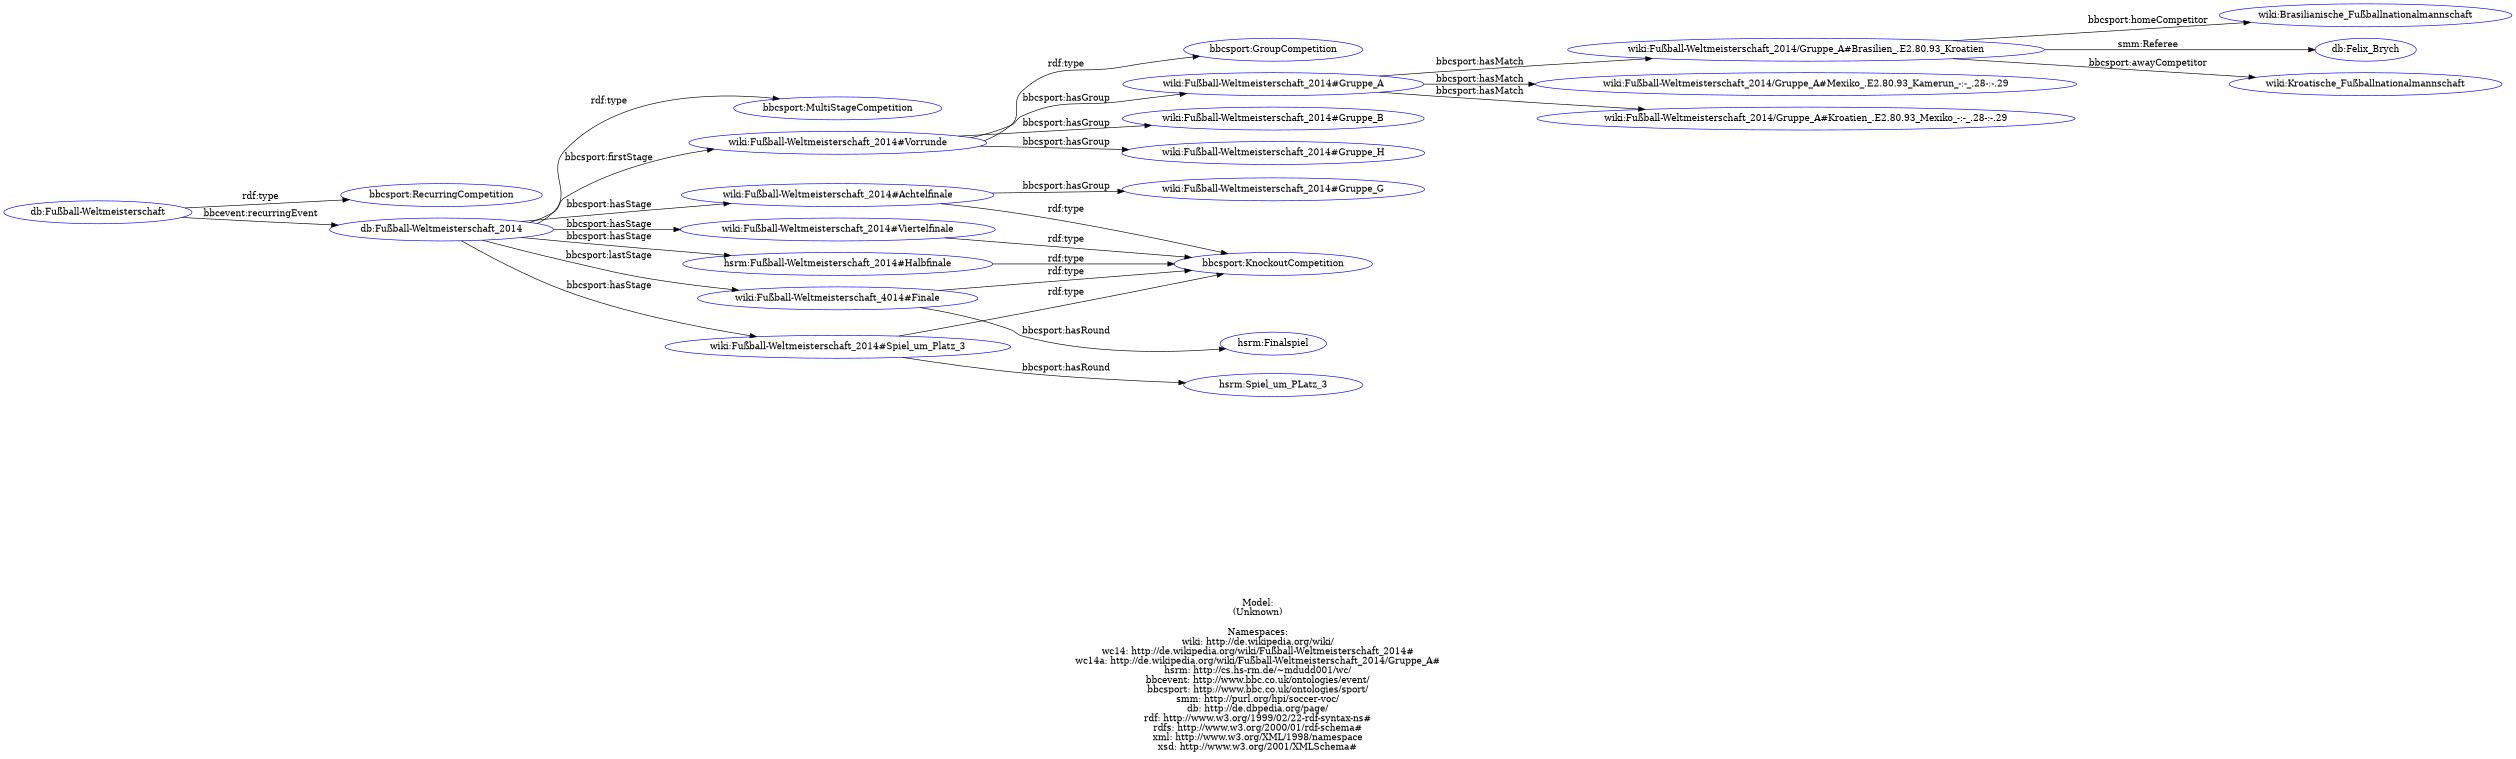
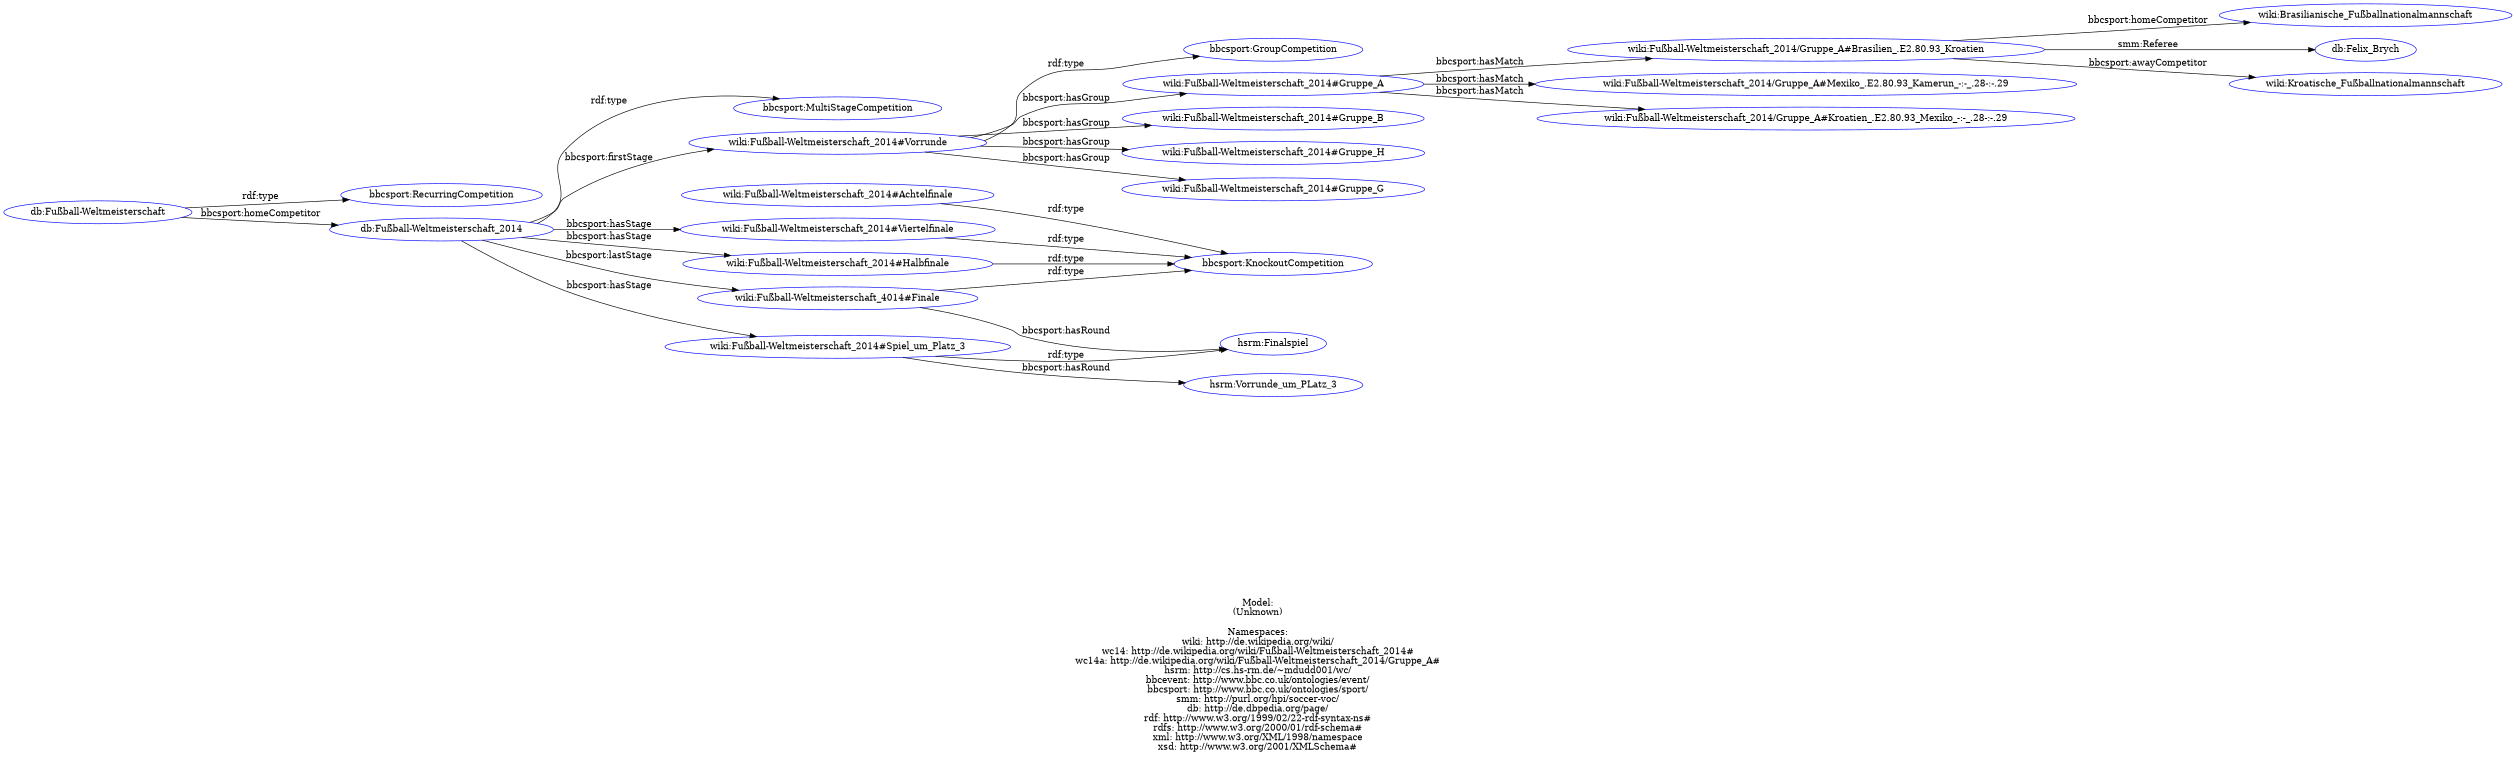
(1055, 192) -> (1052, 166)
(623, 212) -> none
(261, 214) -> (261, 214)
(838, 264) -> (838, 264)
(1058, 306) -> (1078, 361)
(1273, 385) -> (1273, 385)
